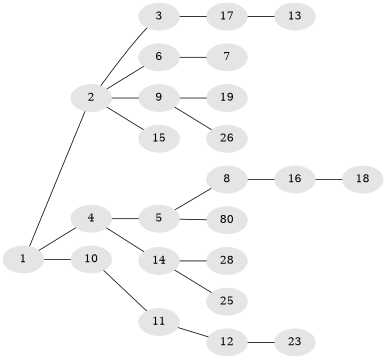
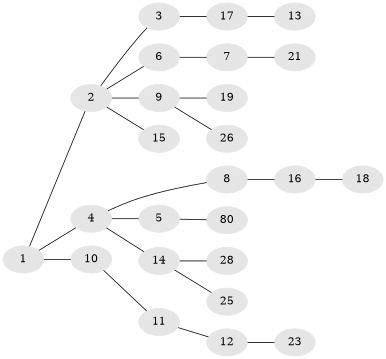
none -> (295, 57)
(193, 199) -> (156, 193)
